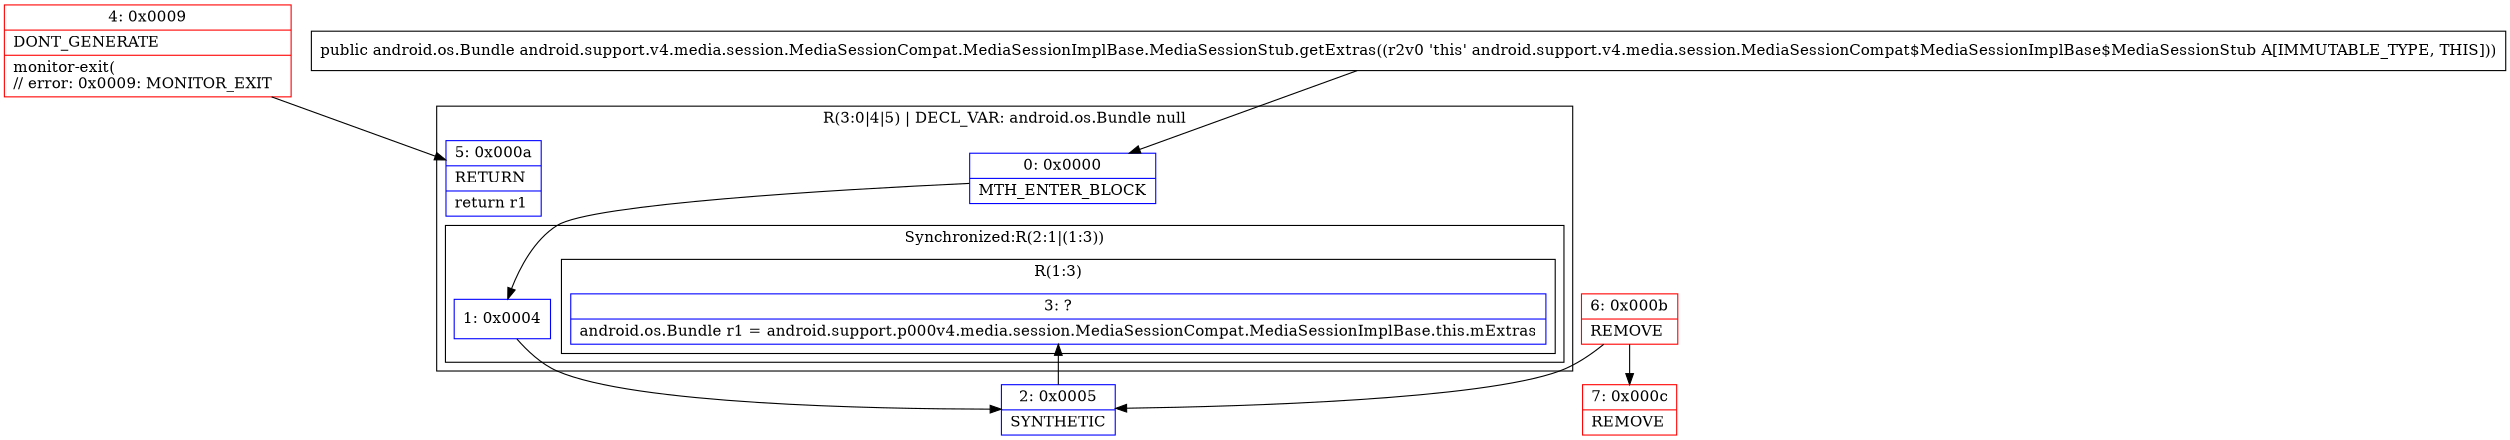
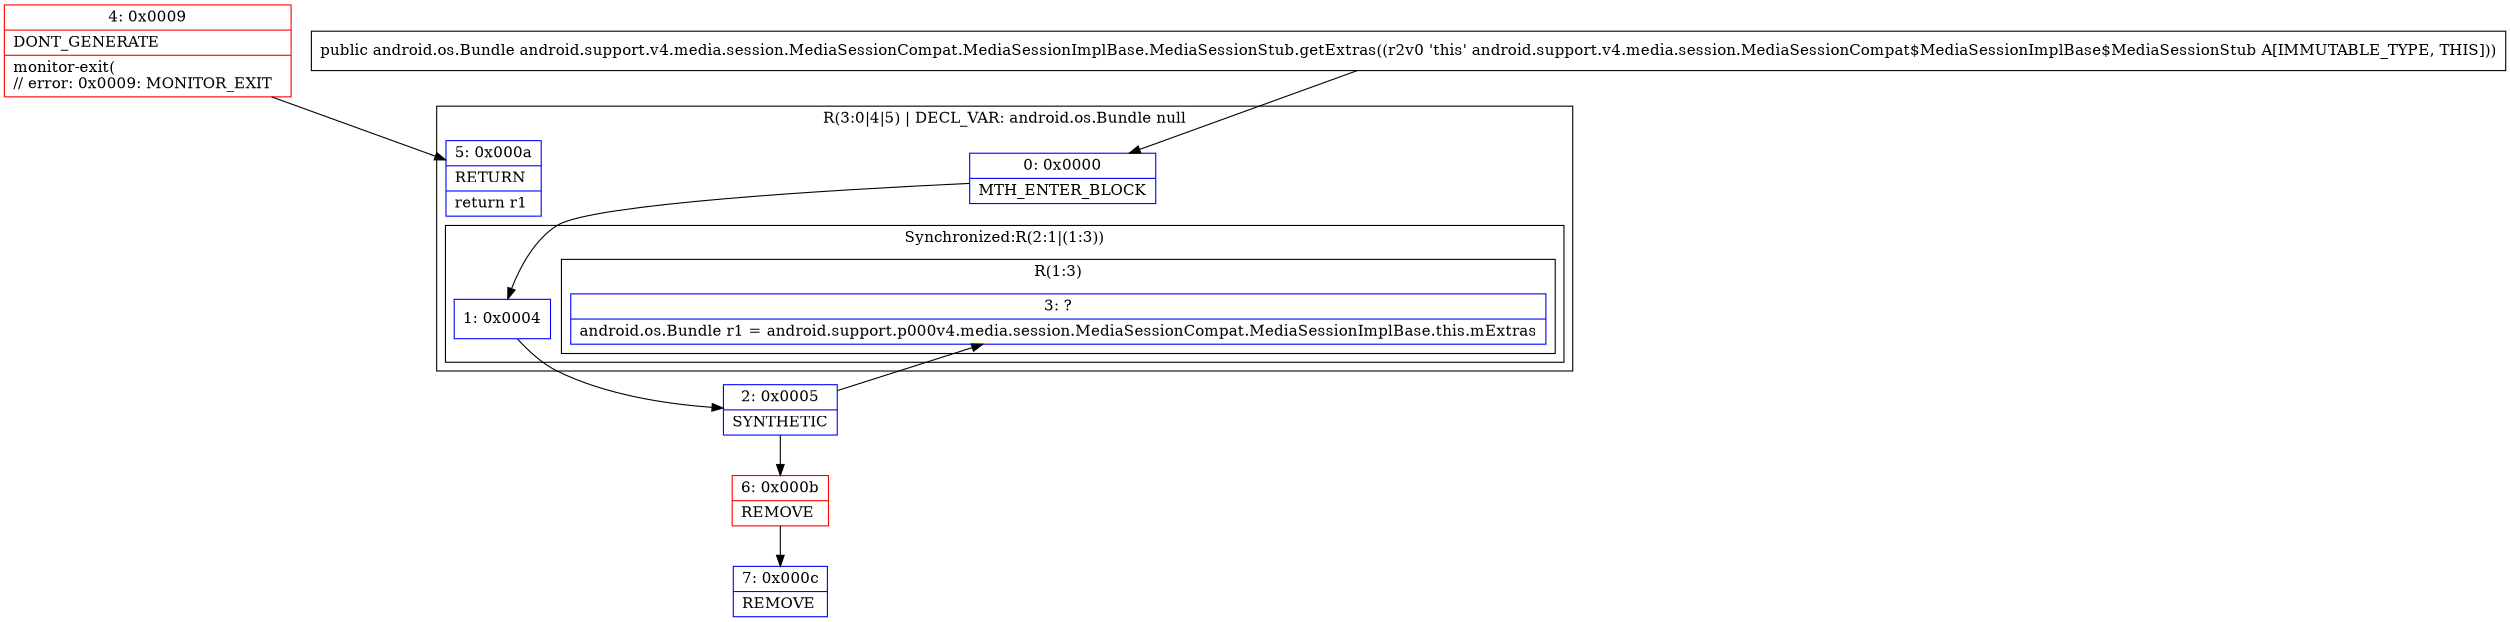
(1370, 399) -> (780, 450)
(1630, 410) -> (780, 592)
